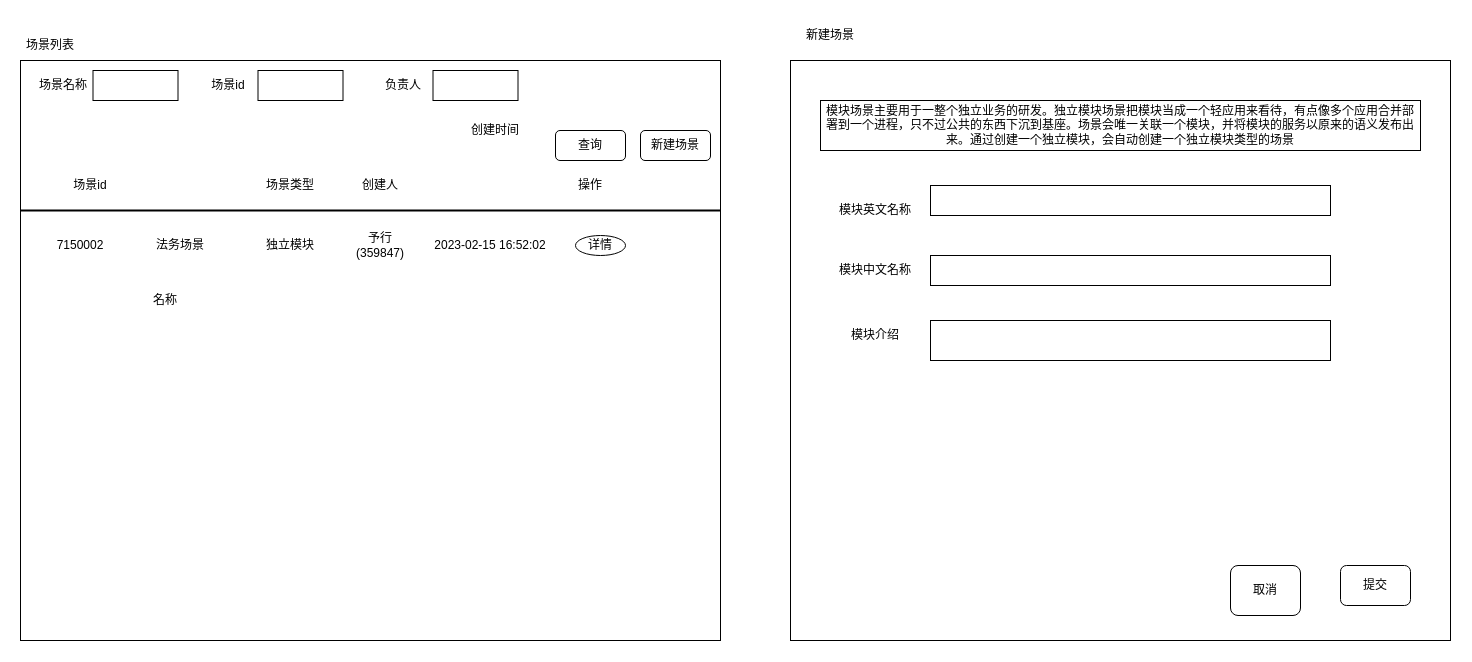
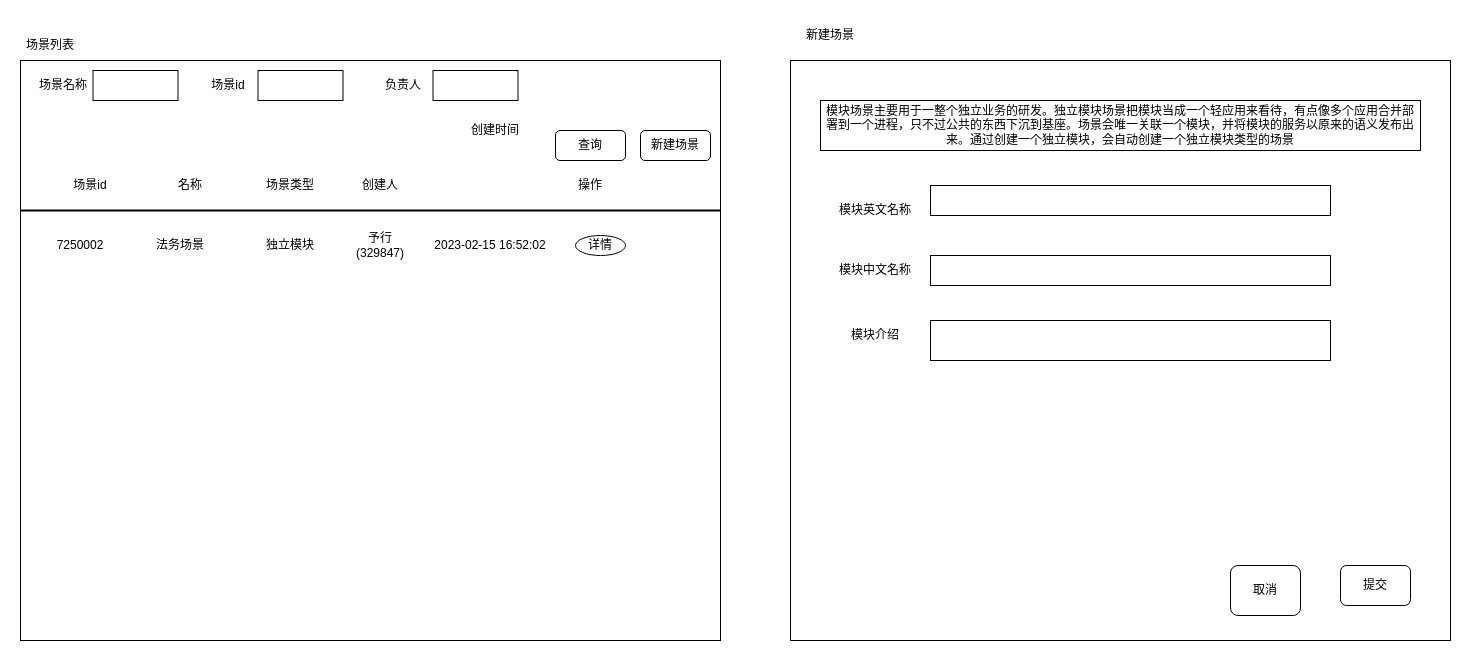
(81, 246) -> (81, 246)
(381, 246) -> (381, 246)
(166, 301) -> (191, 186)
